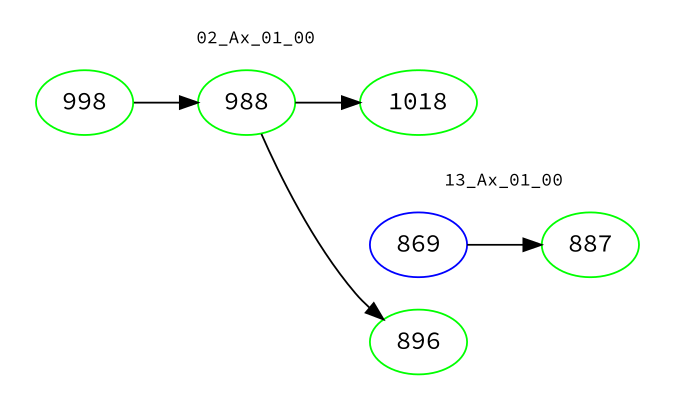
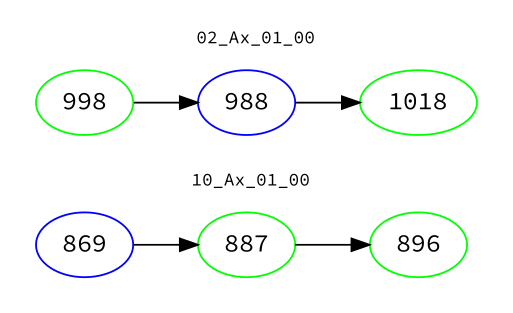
(247, 103) -> (247, 103)
(504, 181) -> (252, 181)
(308, 225) -> (323, 245)
